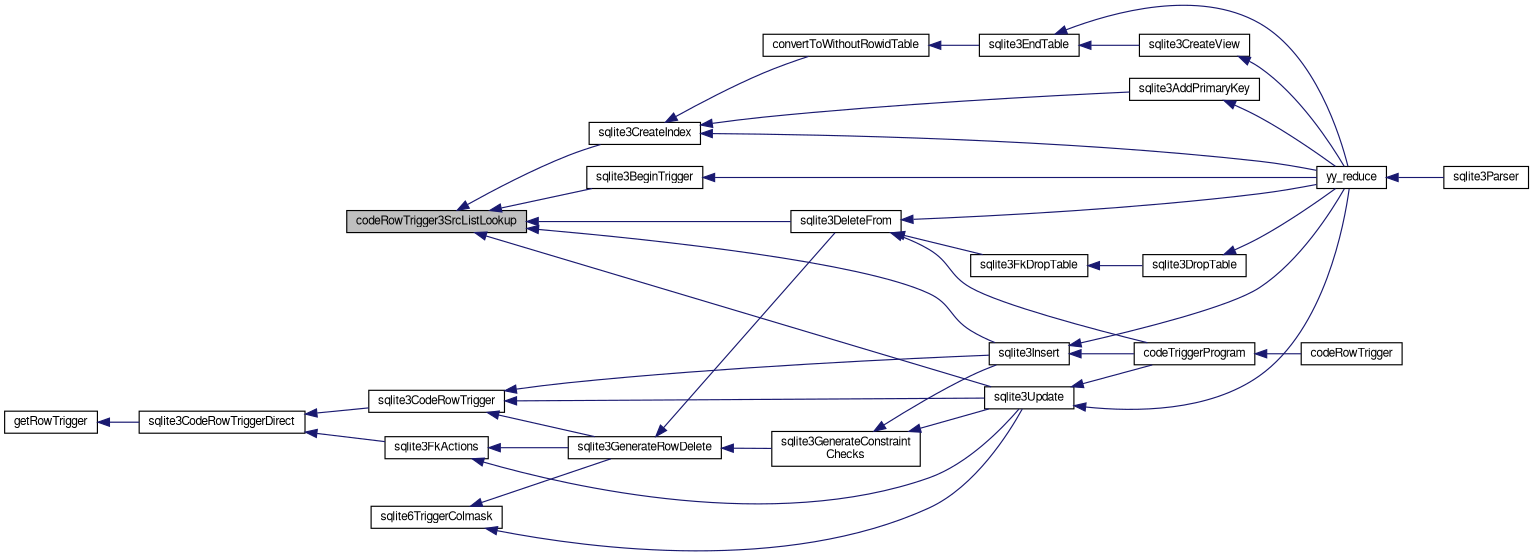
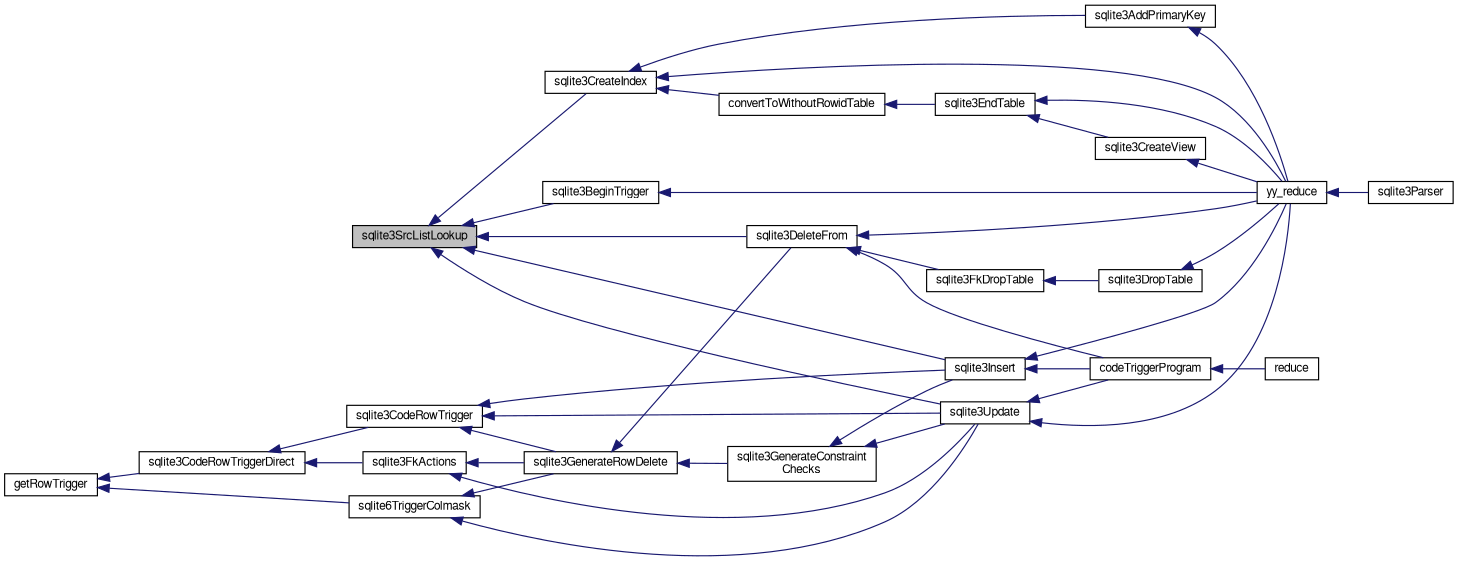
(437, 222) -> (415, 237)
(1352, 354) -> (1292, 369)
none -> (229, 496)
